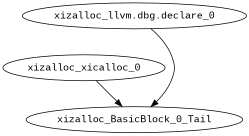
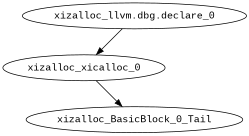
(174, 64) -> (112, 39)
